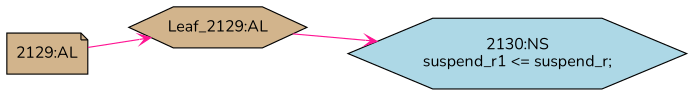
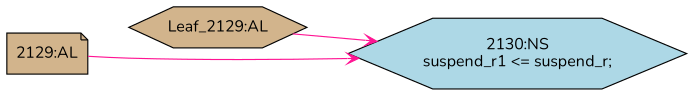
(114, 43) -> (218, 60)
